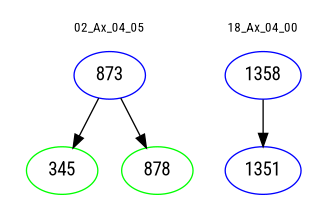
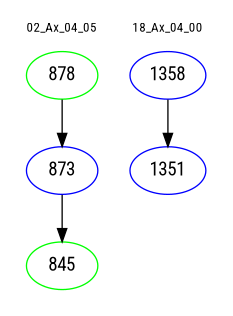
(130, 117) -> (62, 116)
(62, 171) -> (62, 266)
